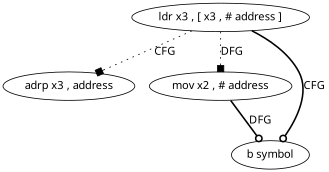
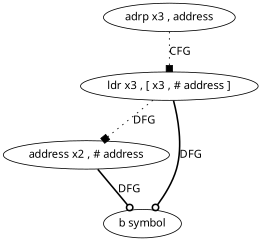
(148, 50) -> (169, 48)
(221, 86) -> (86, 155)
(315, 86) -> (191, 155)
